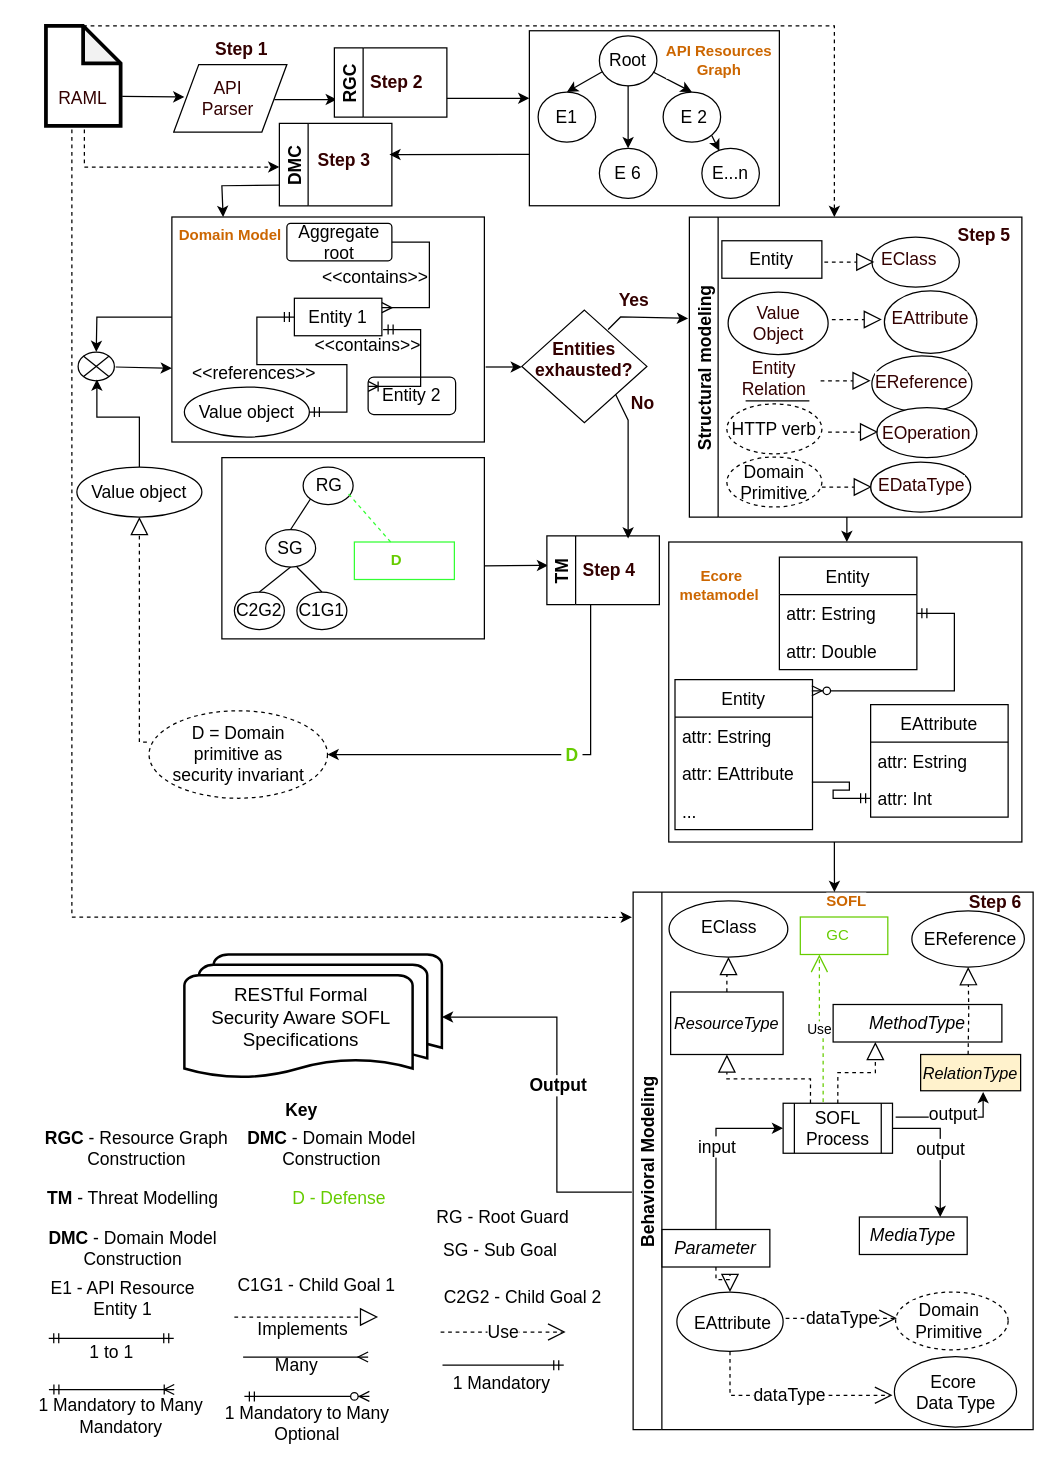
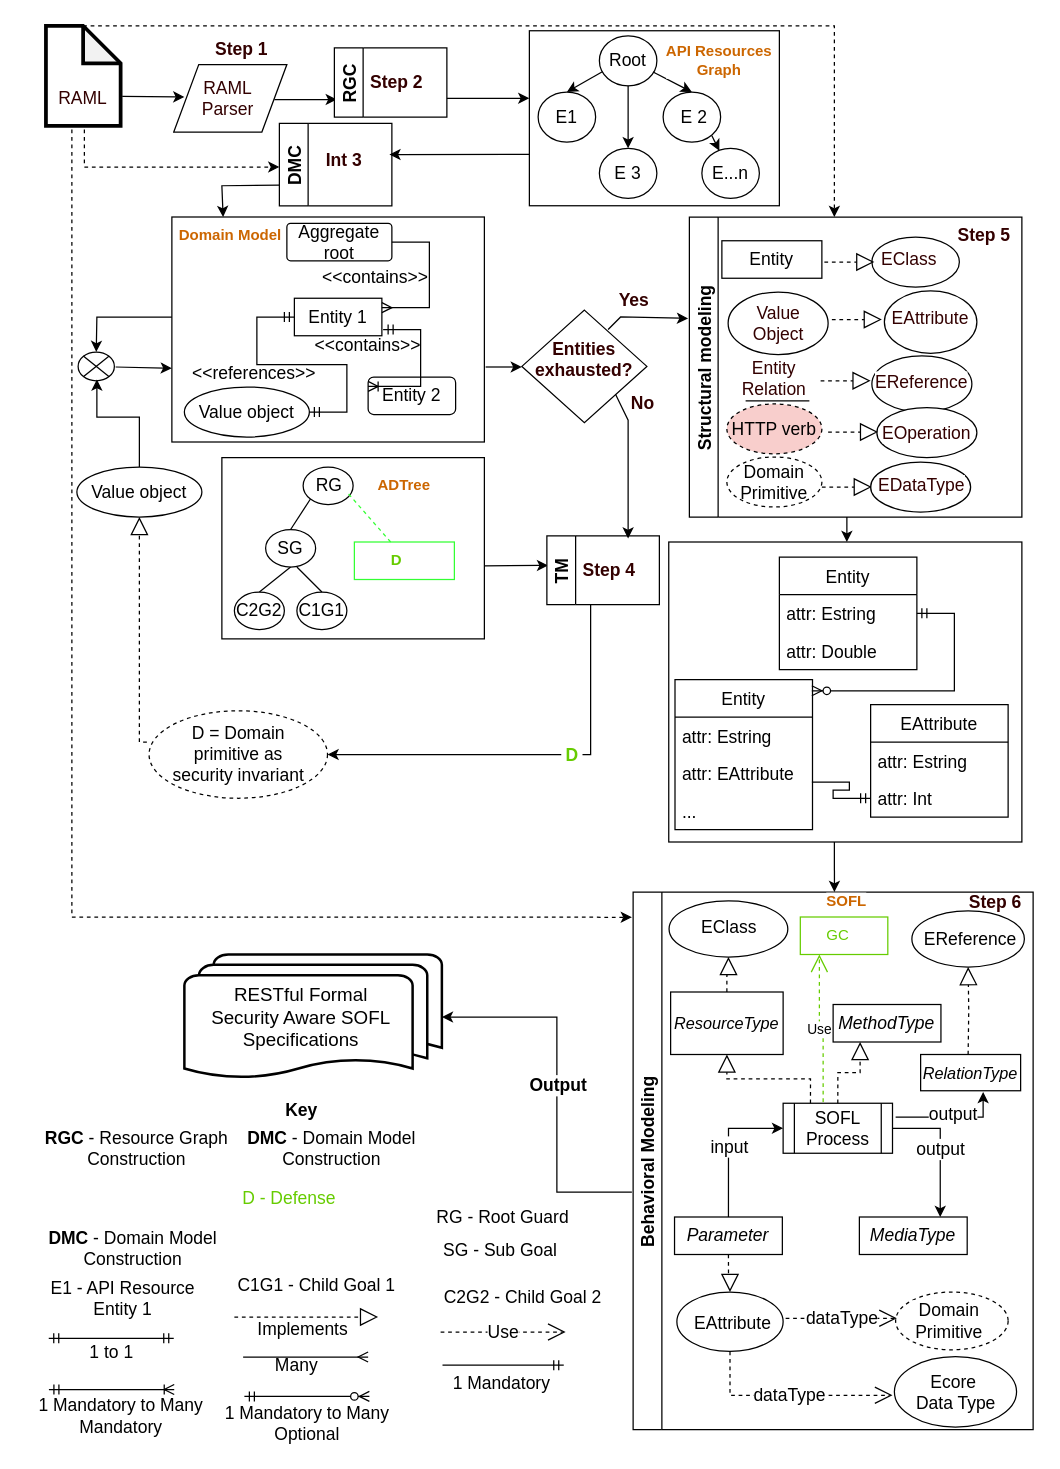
(228, 98) -> (228, 98)
(344, 161) -> (344, 161)
(628, 173) -> (628, 173)
(774, 429) -> (774, 429)
none -> (404, 486)
(722, 586) -> none
(918, 1023) -> (887, 1023)
(971, 1073) -> (971, 1073)
(133, 1198) -> none
(342, 1198) -> (292, 1198)
(716, 1248) -> (728, 1236)
